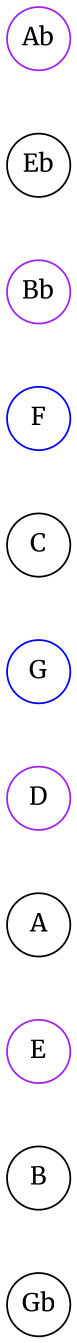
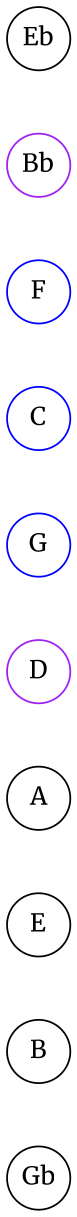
(39, 39) -> none
(39, 545) -> (39, 418)
(39, 1051) -> (39, 925)
